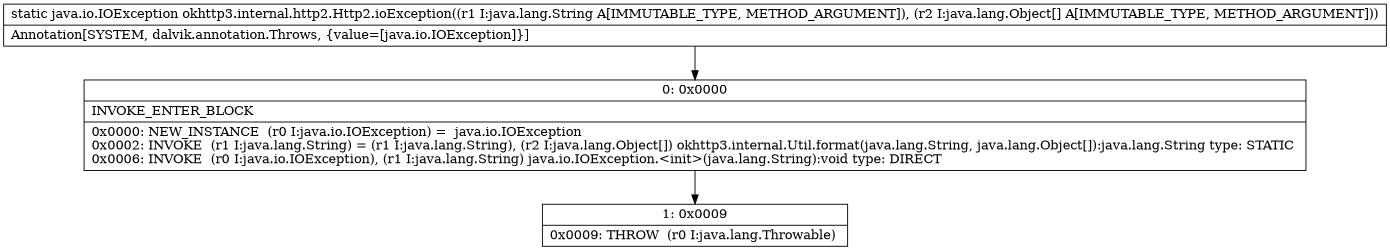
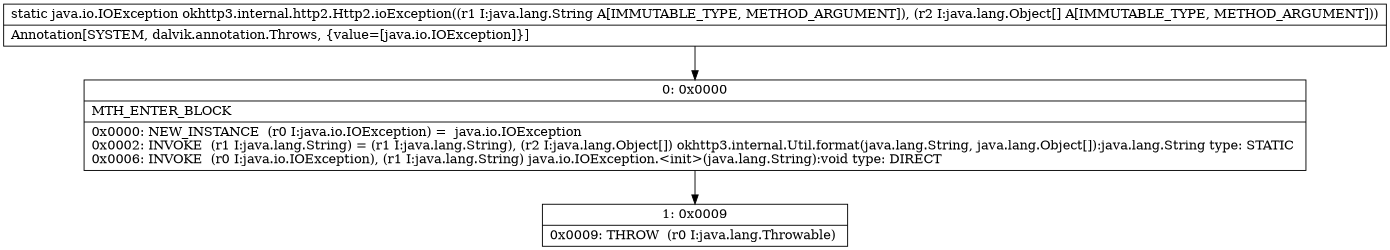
(173, 111) -> (162, 111)
